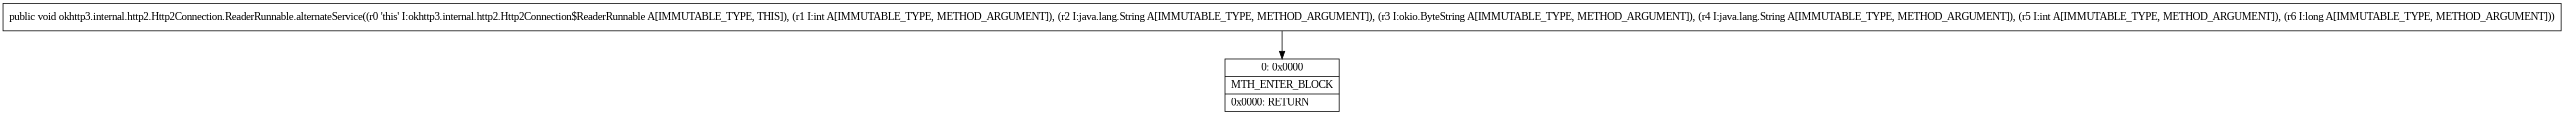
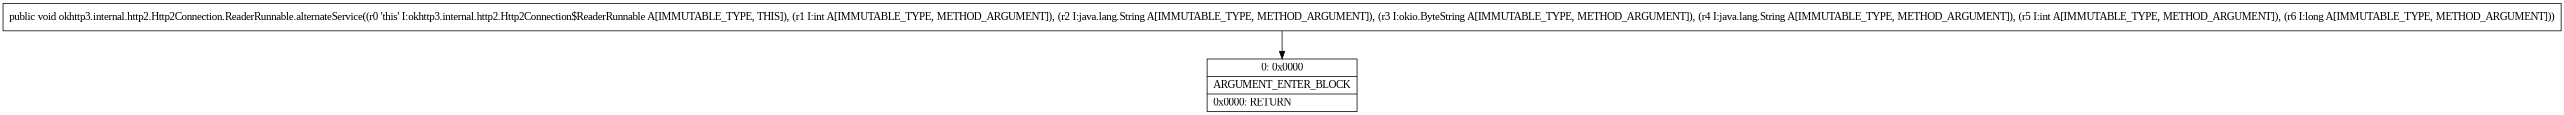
(1282, 85) -> (1282, 85)
